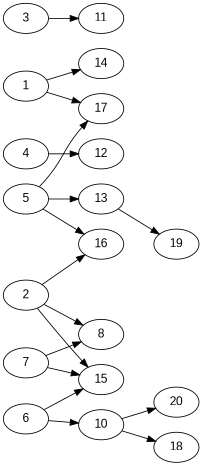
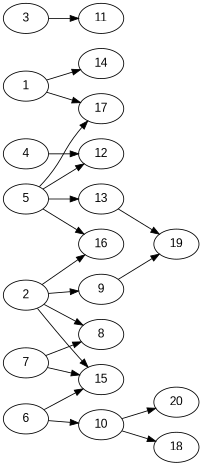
none -> (60, 179)
none -> (101, 289)
